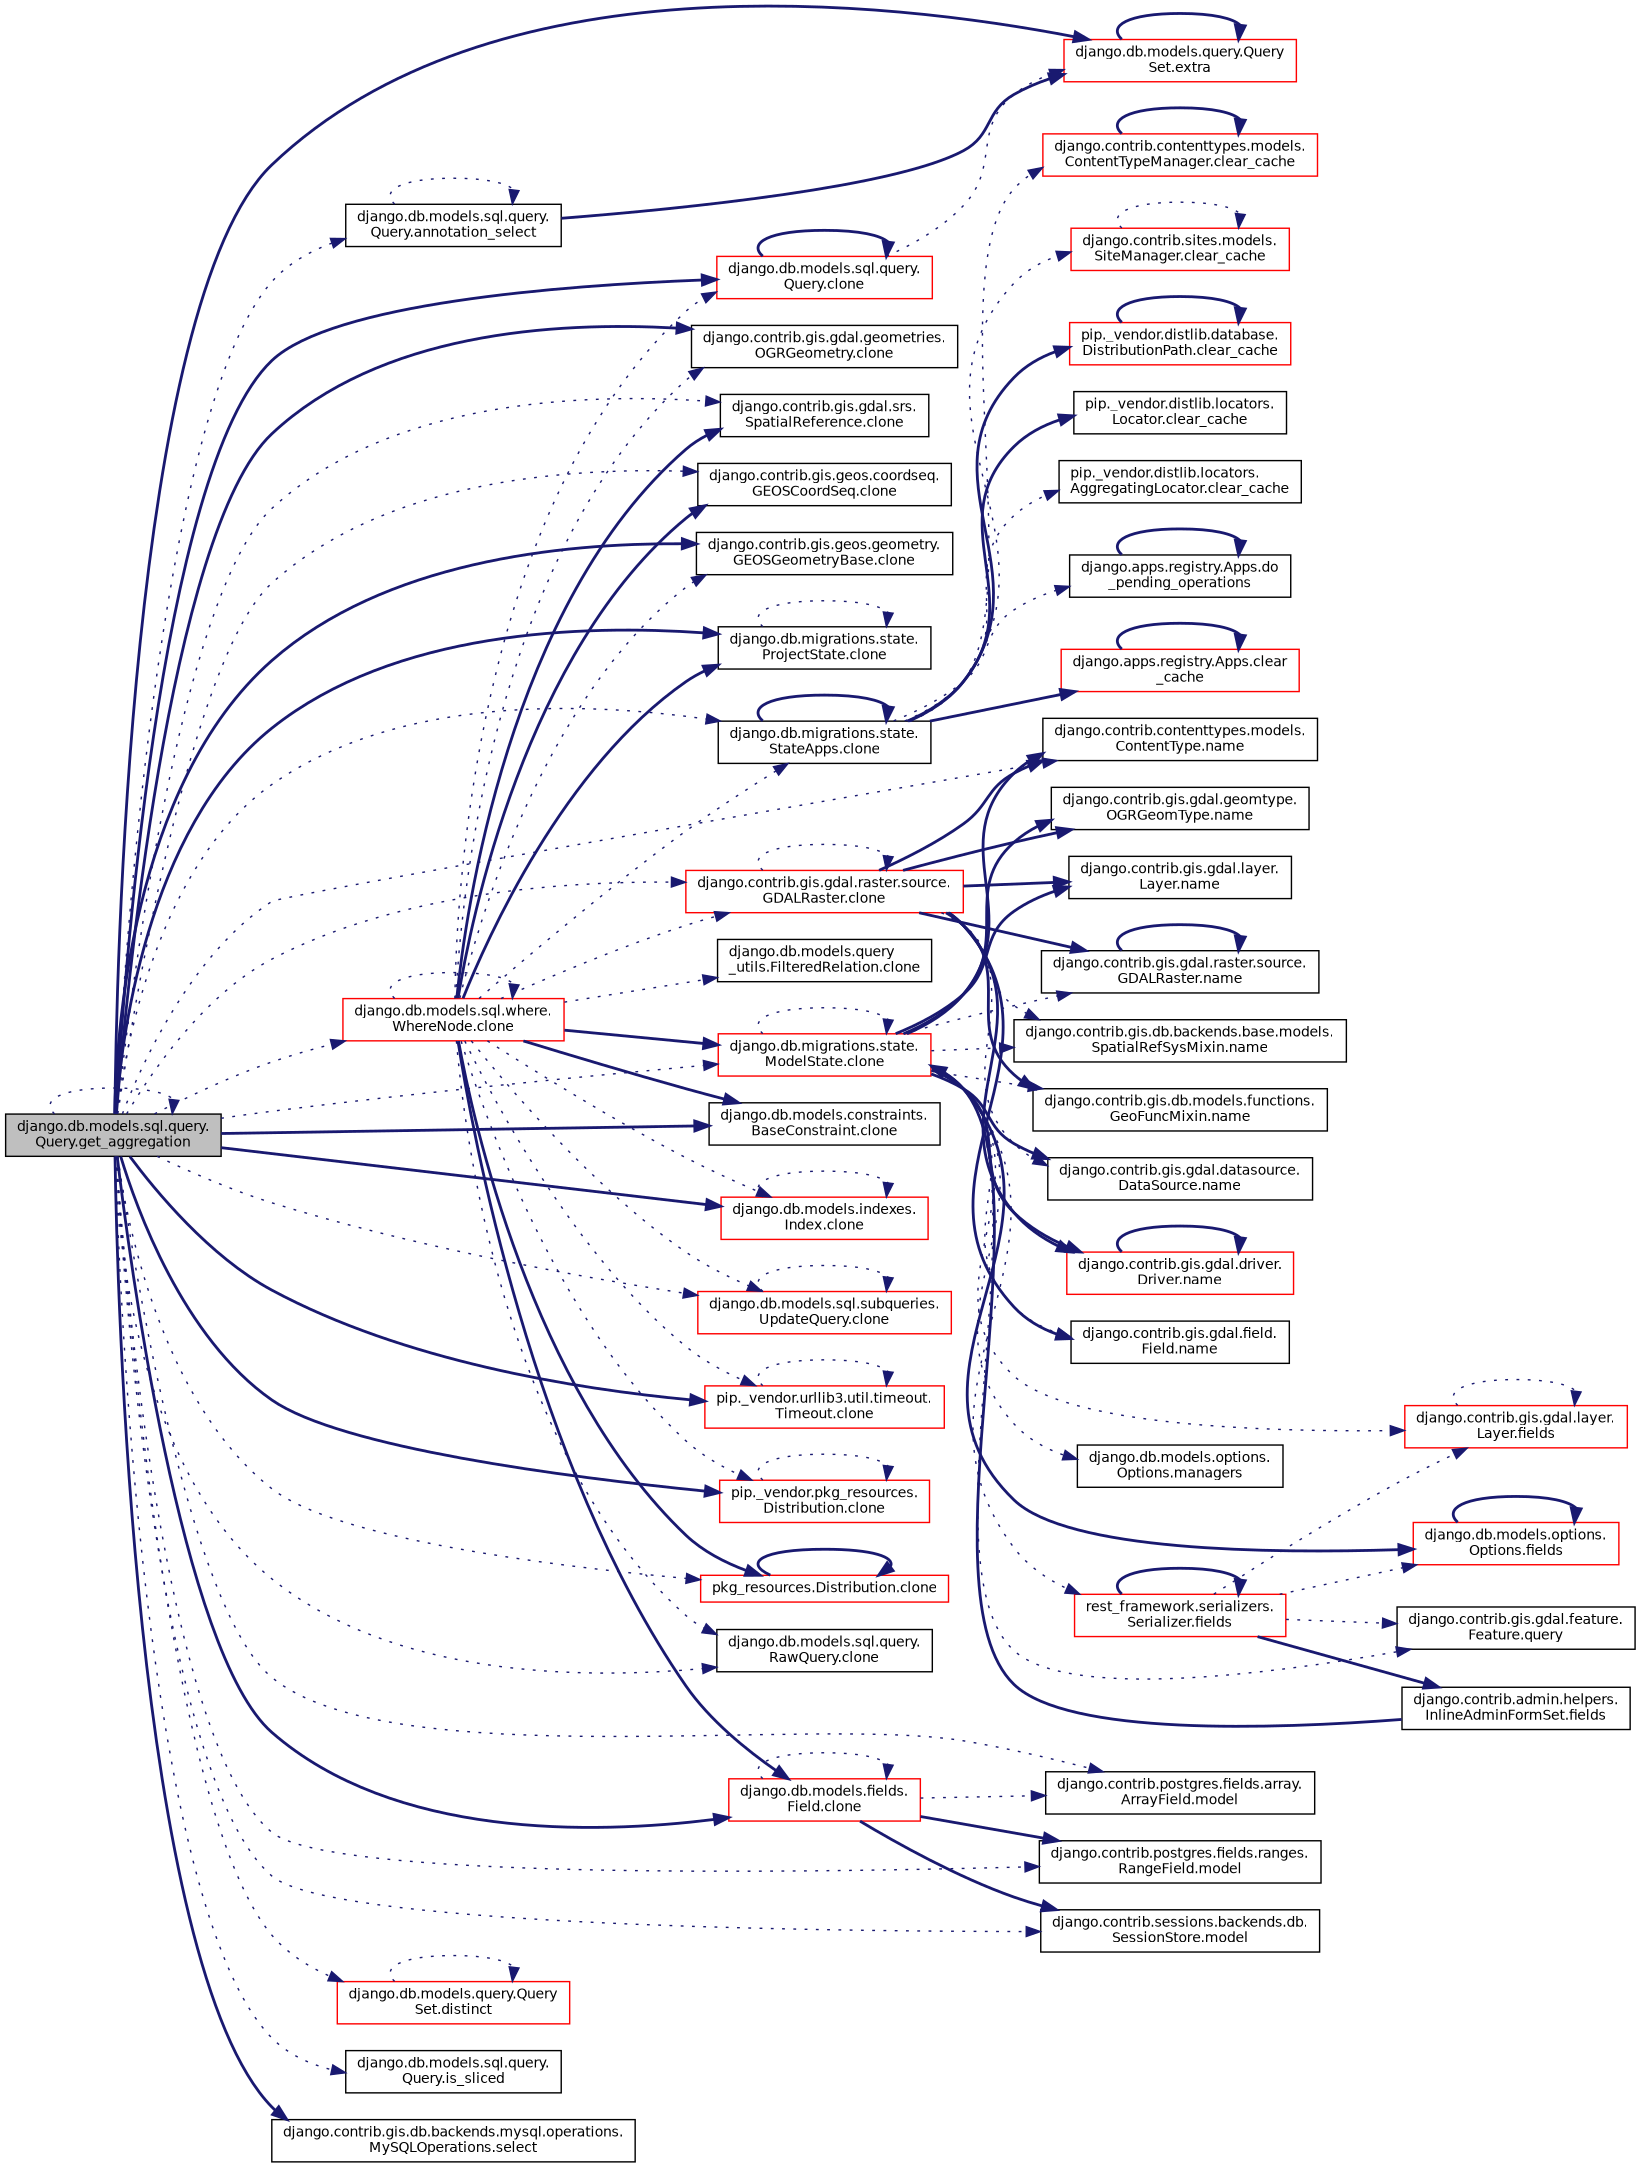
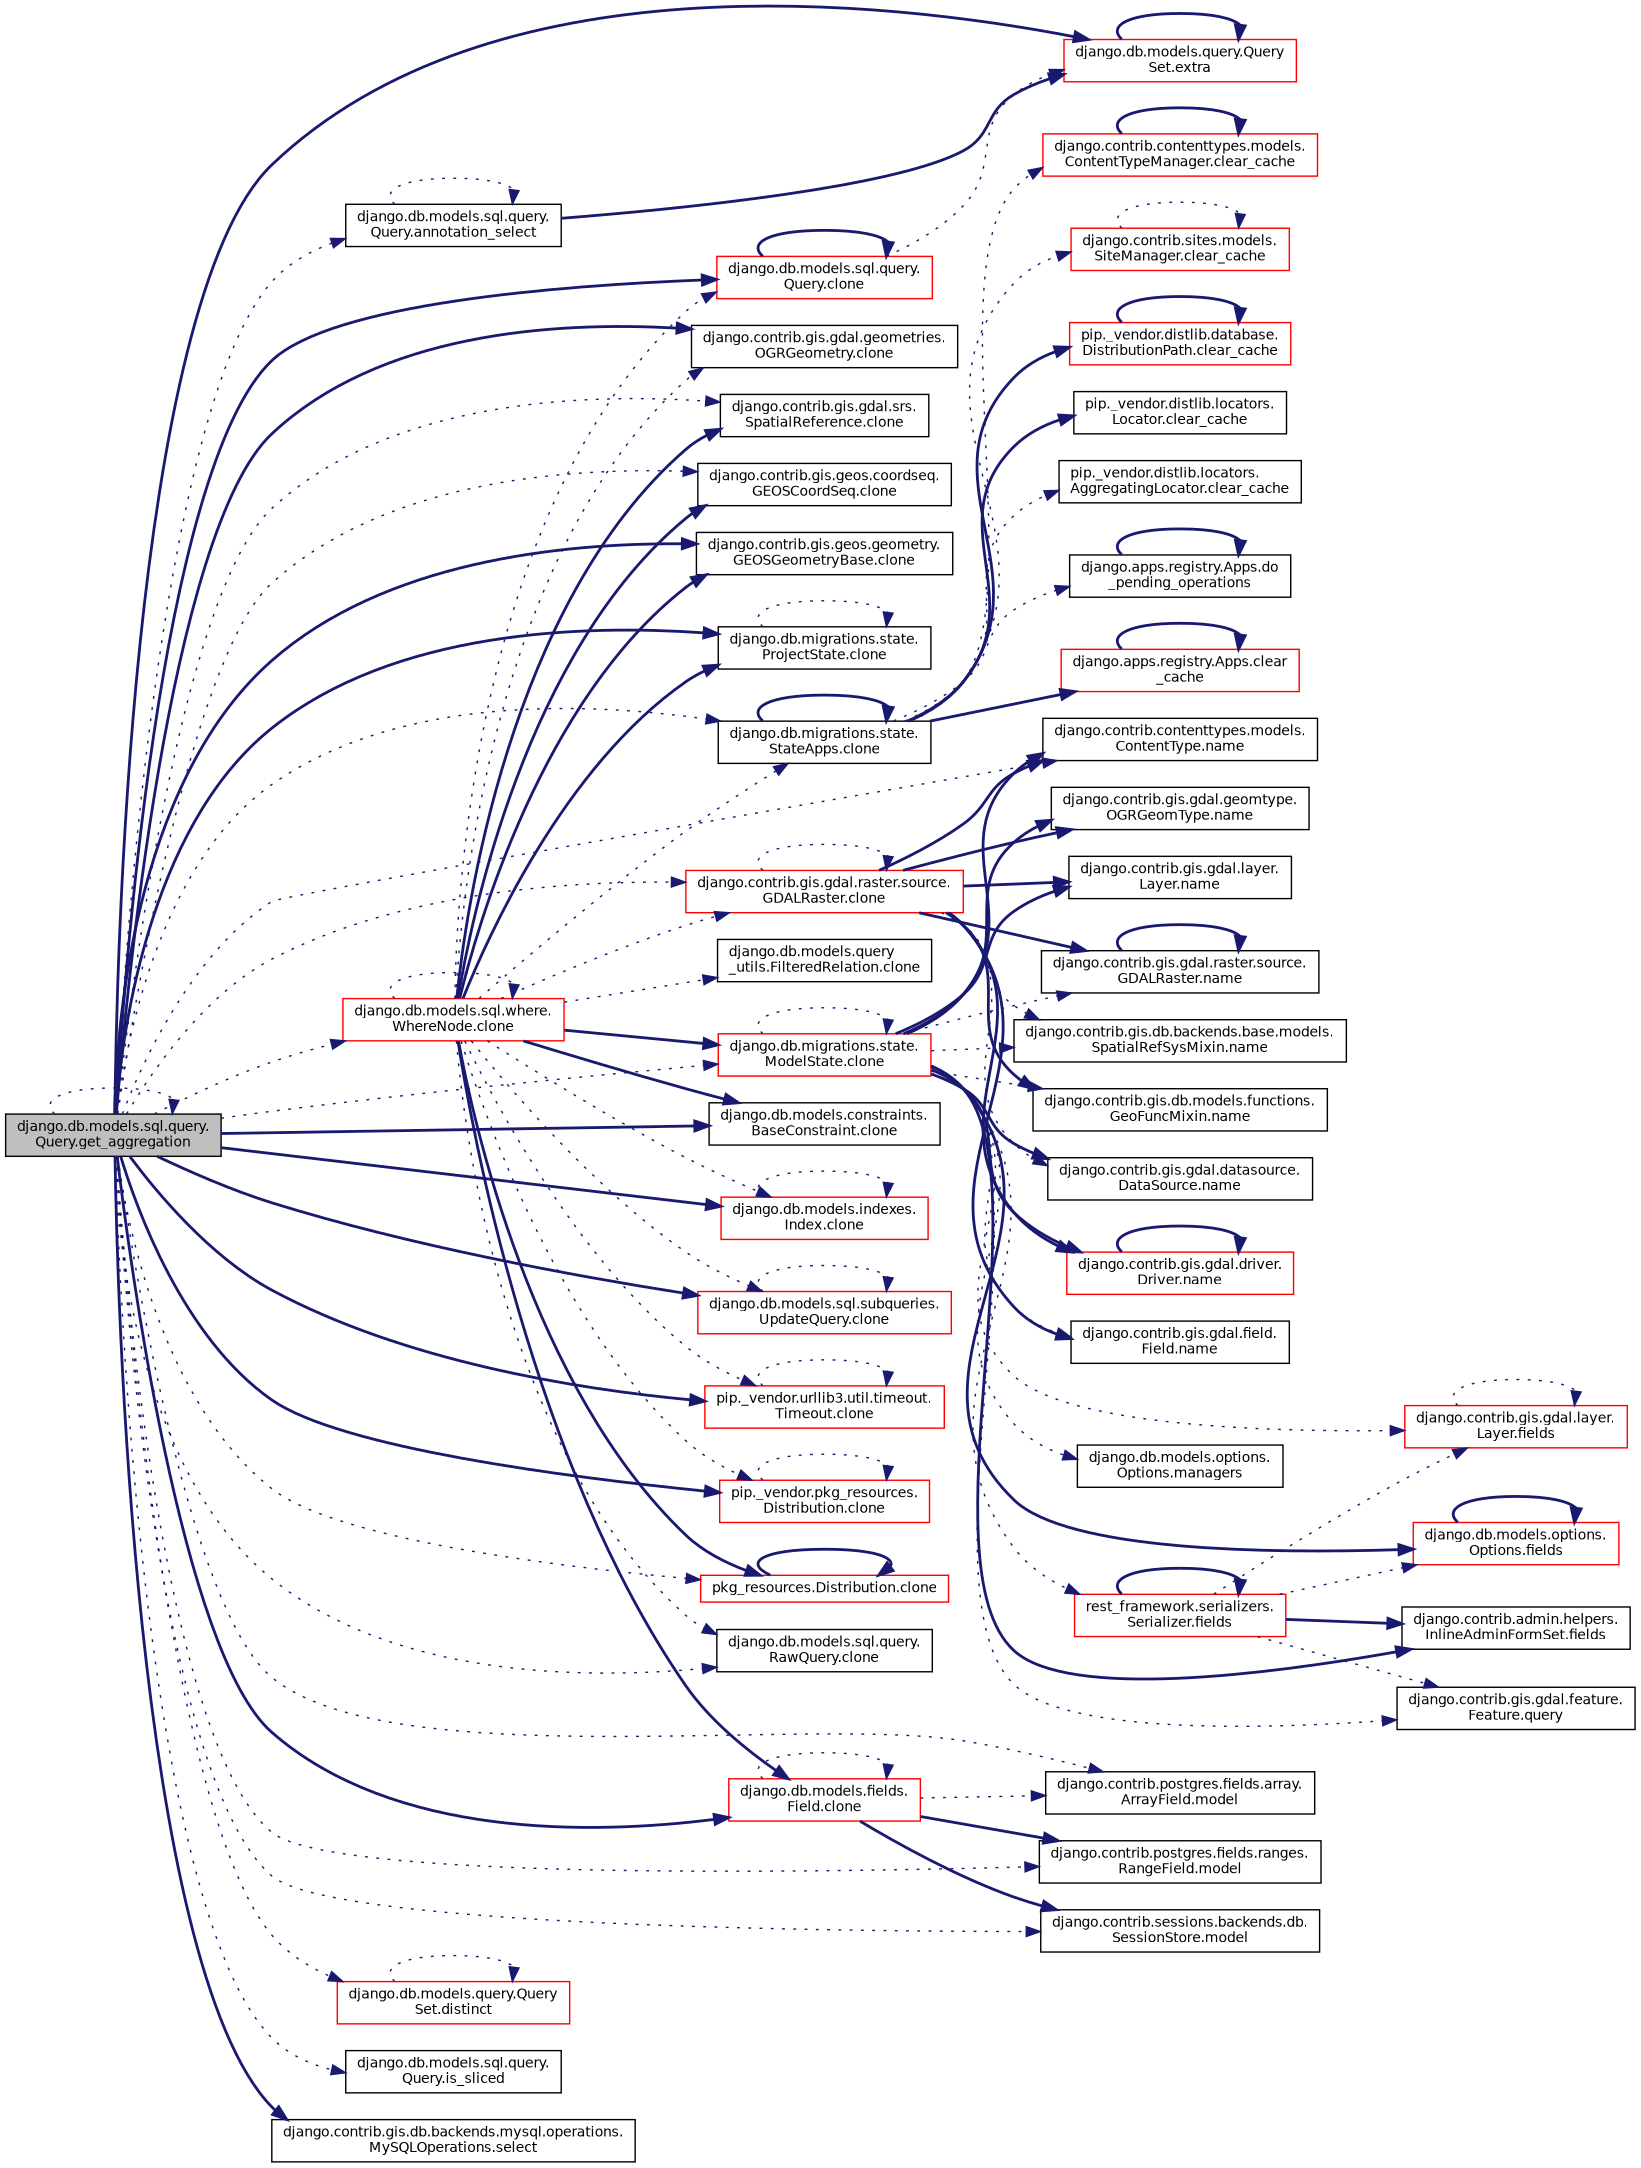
(544, 771) -> (544, 771)
(416, 1241) -> (416, 1241)
(986, 1623) -> (996, 1619)
